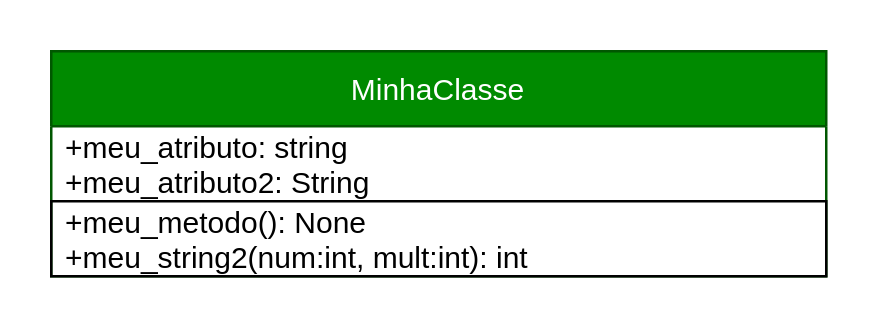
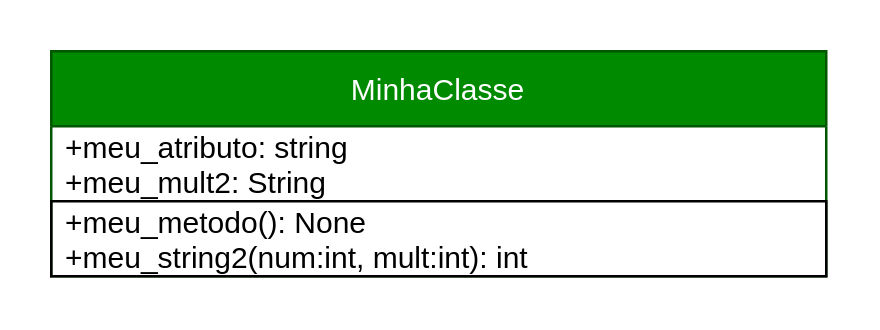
(226, 148) -> (226, 148)
